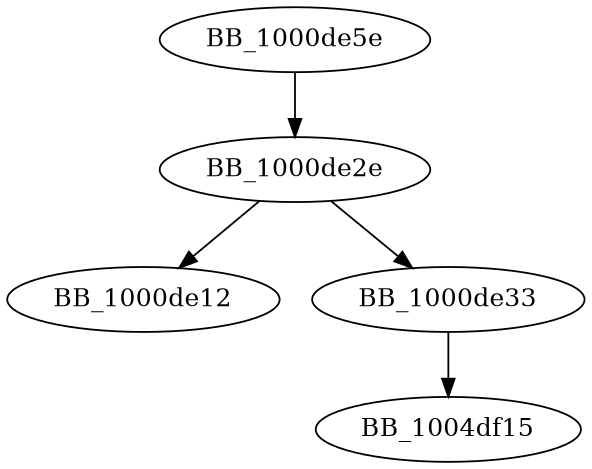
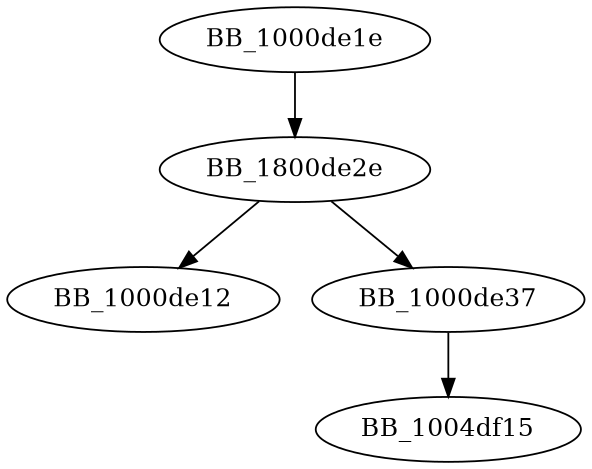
(295, 40) -> (295, 40)
(295, 170) -> (295, 170)
(448, 299) -> (448, 299)
